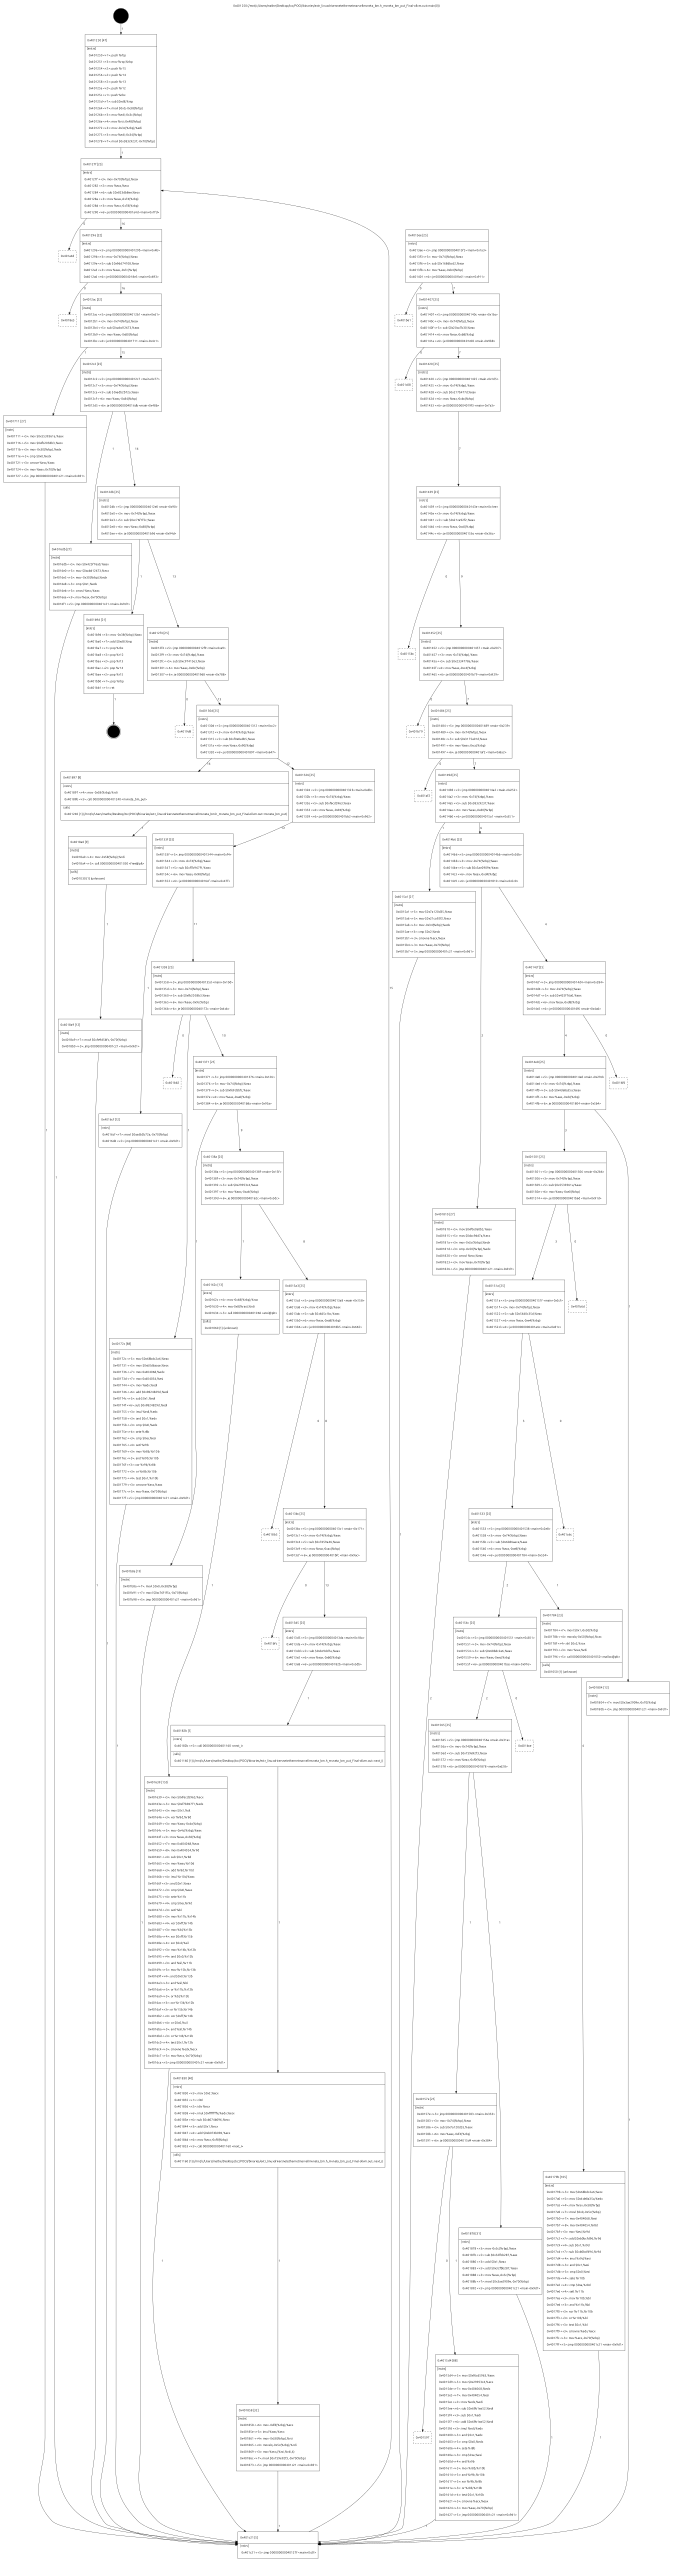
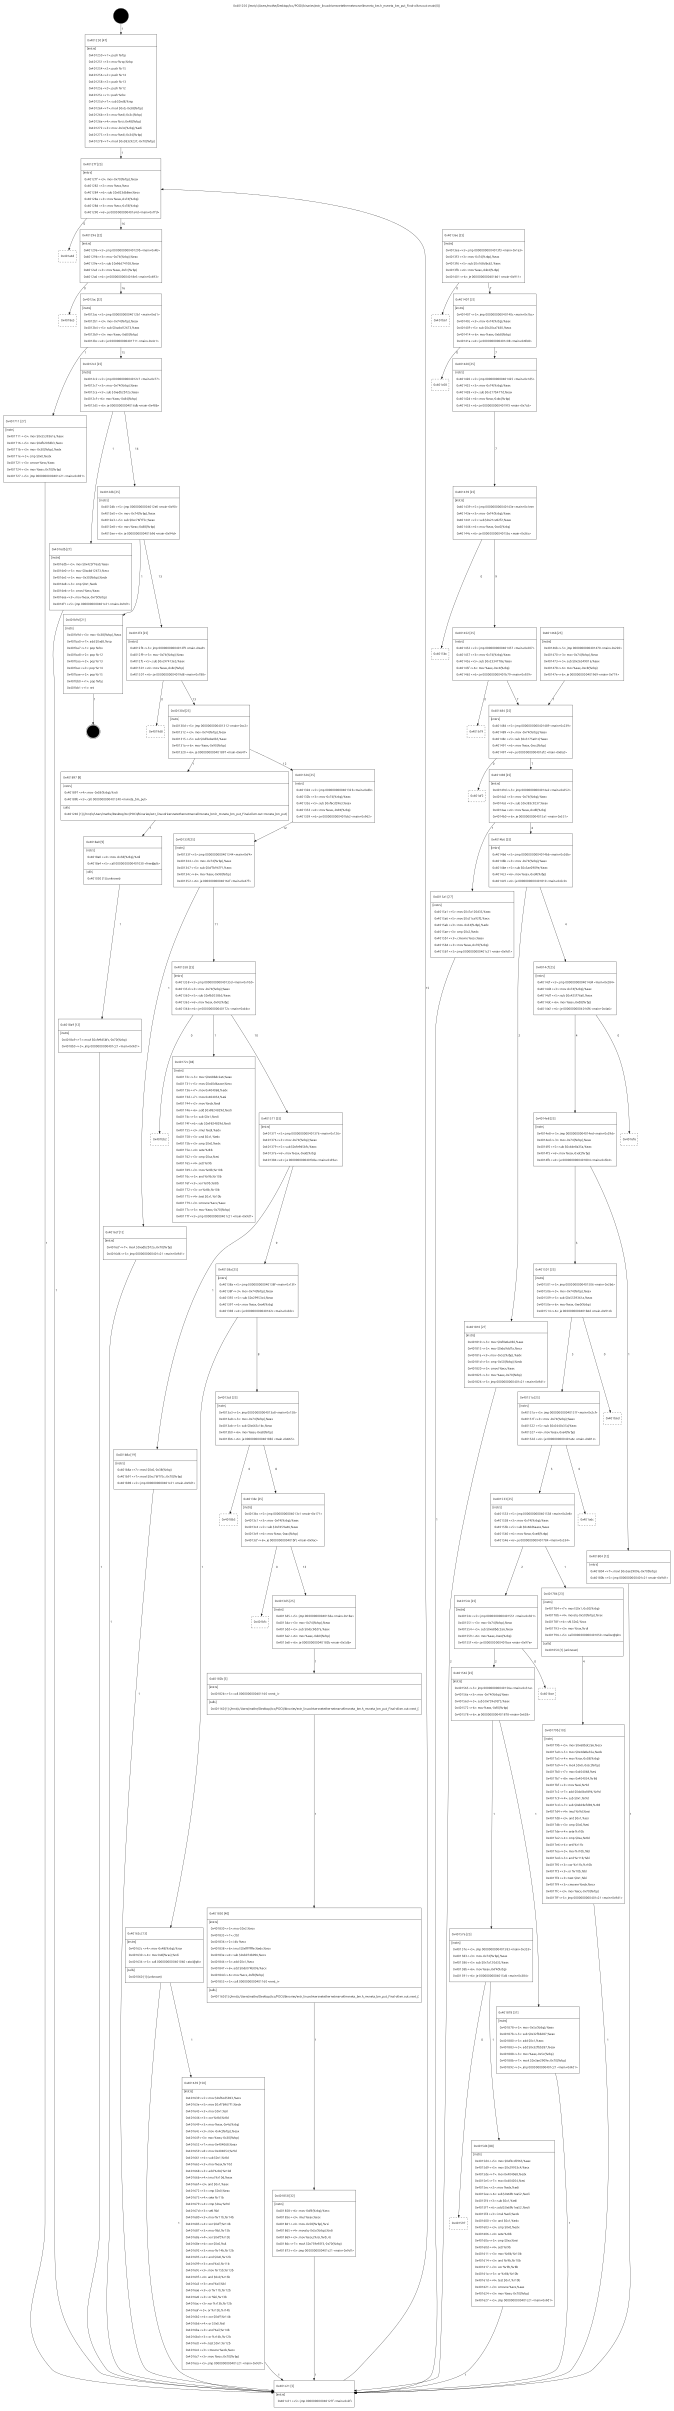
none -> (582, 654)
(208, 764) -> (193, 764)
(116, 2066) -> (147, 2228)
